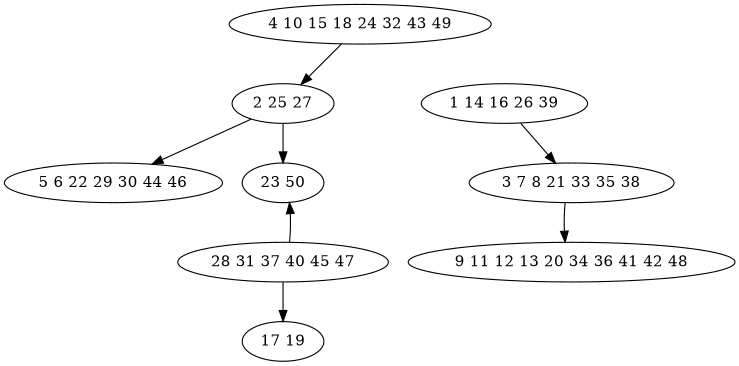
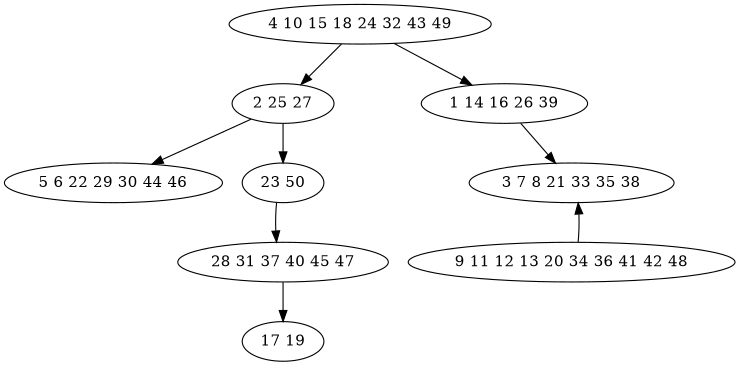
none -> (428, 62)
(564, 217) -> (579, 228)
(290, 228) -> (276, 217)
